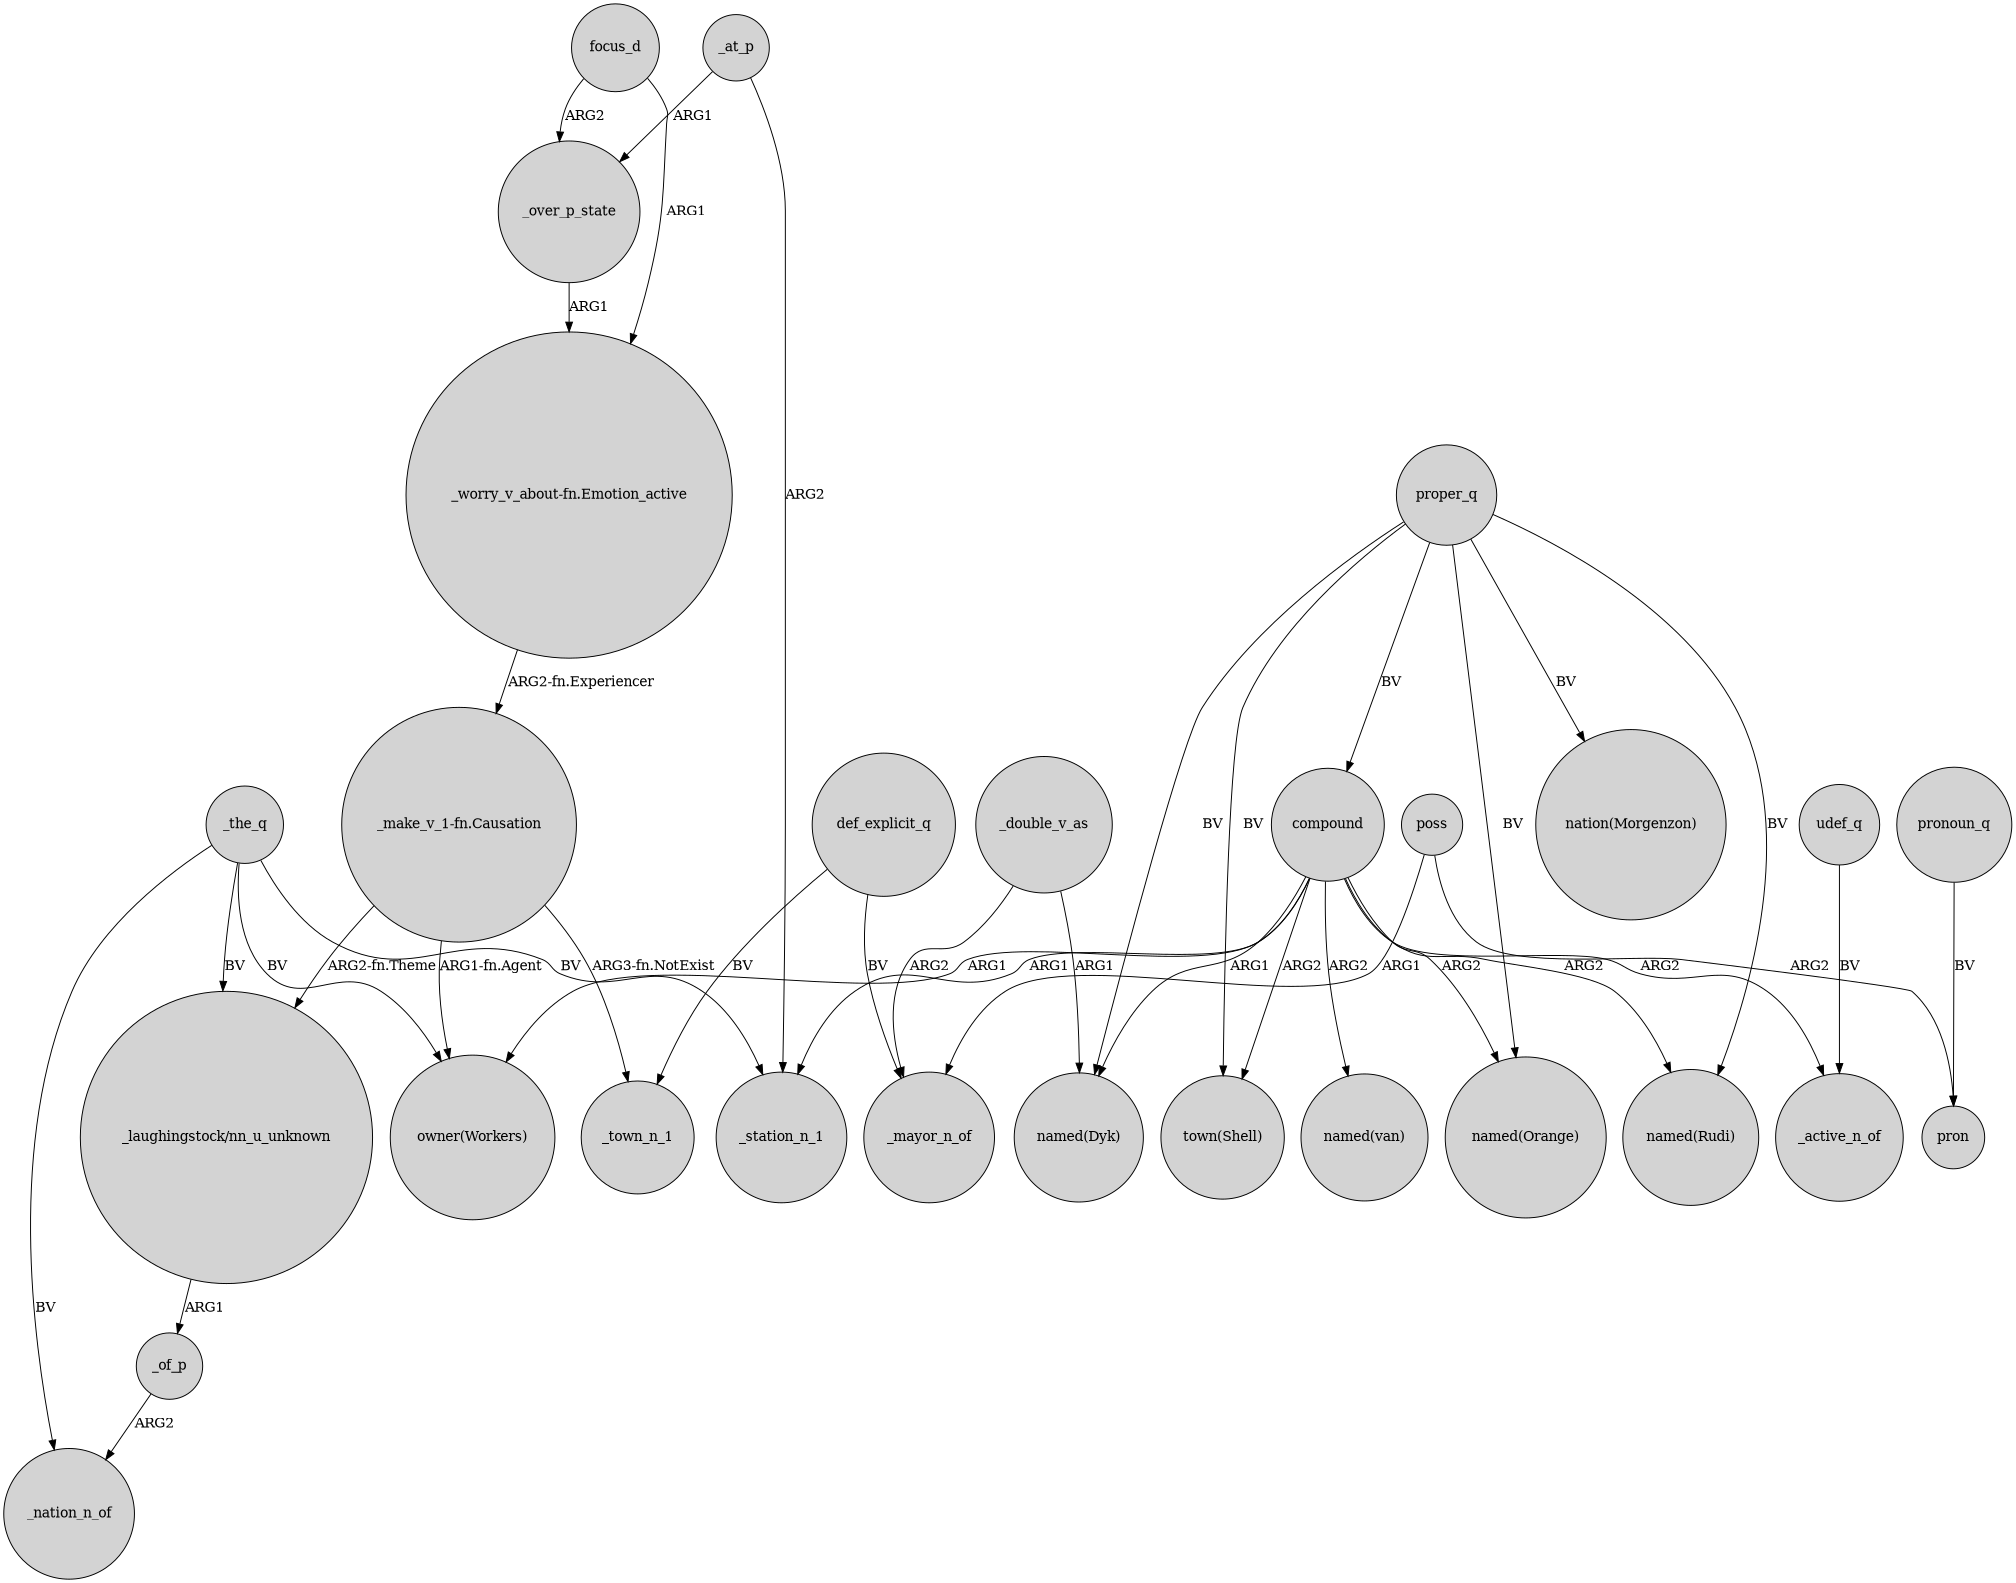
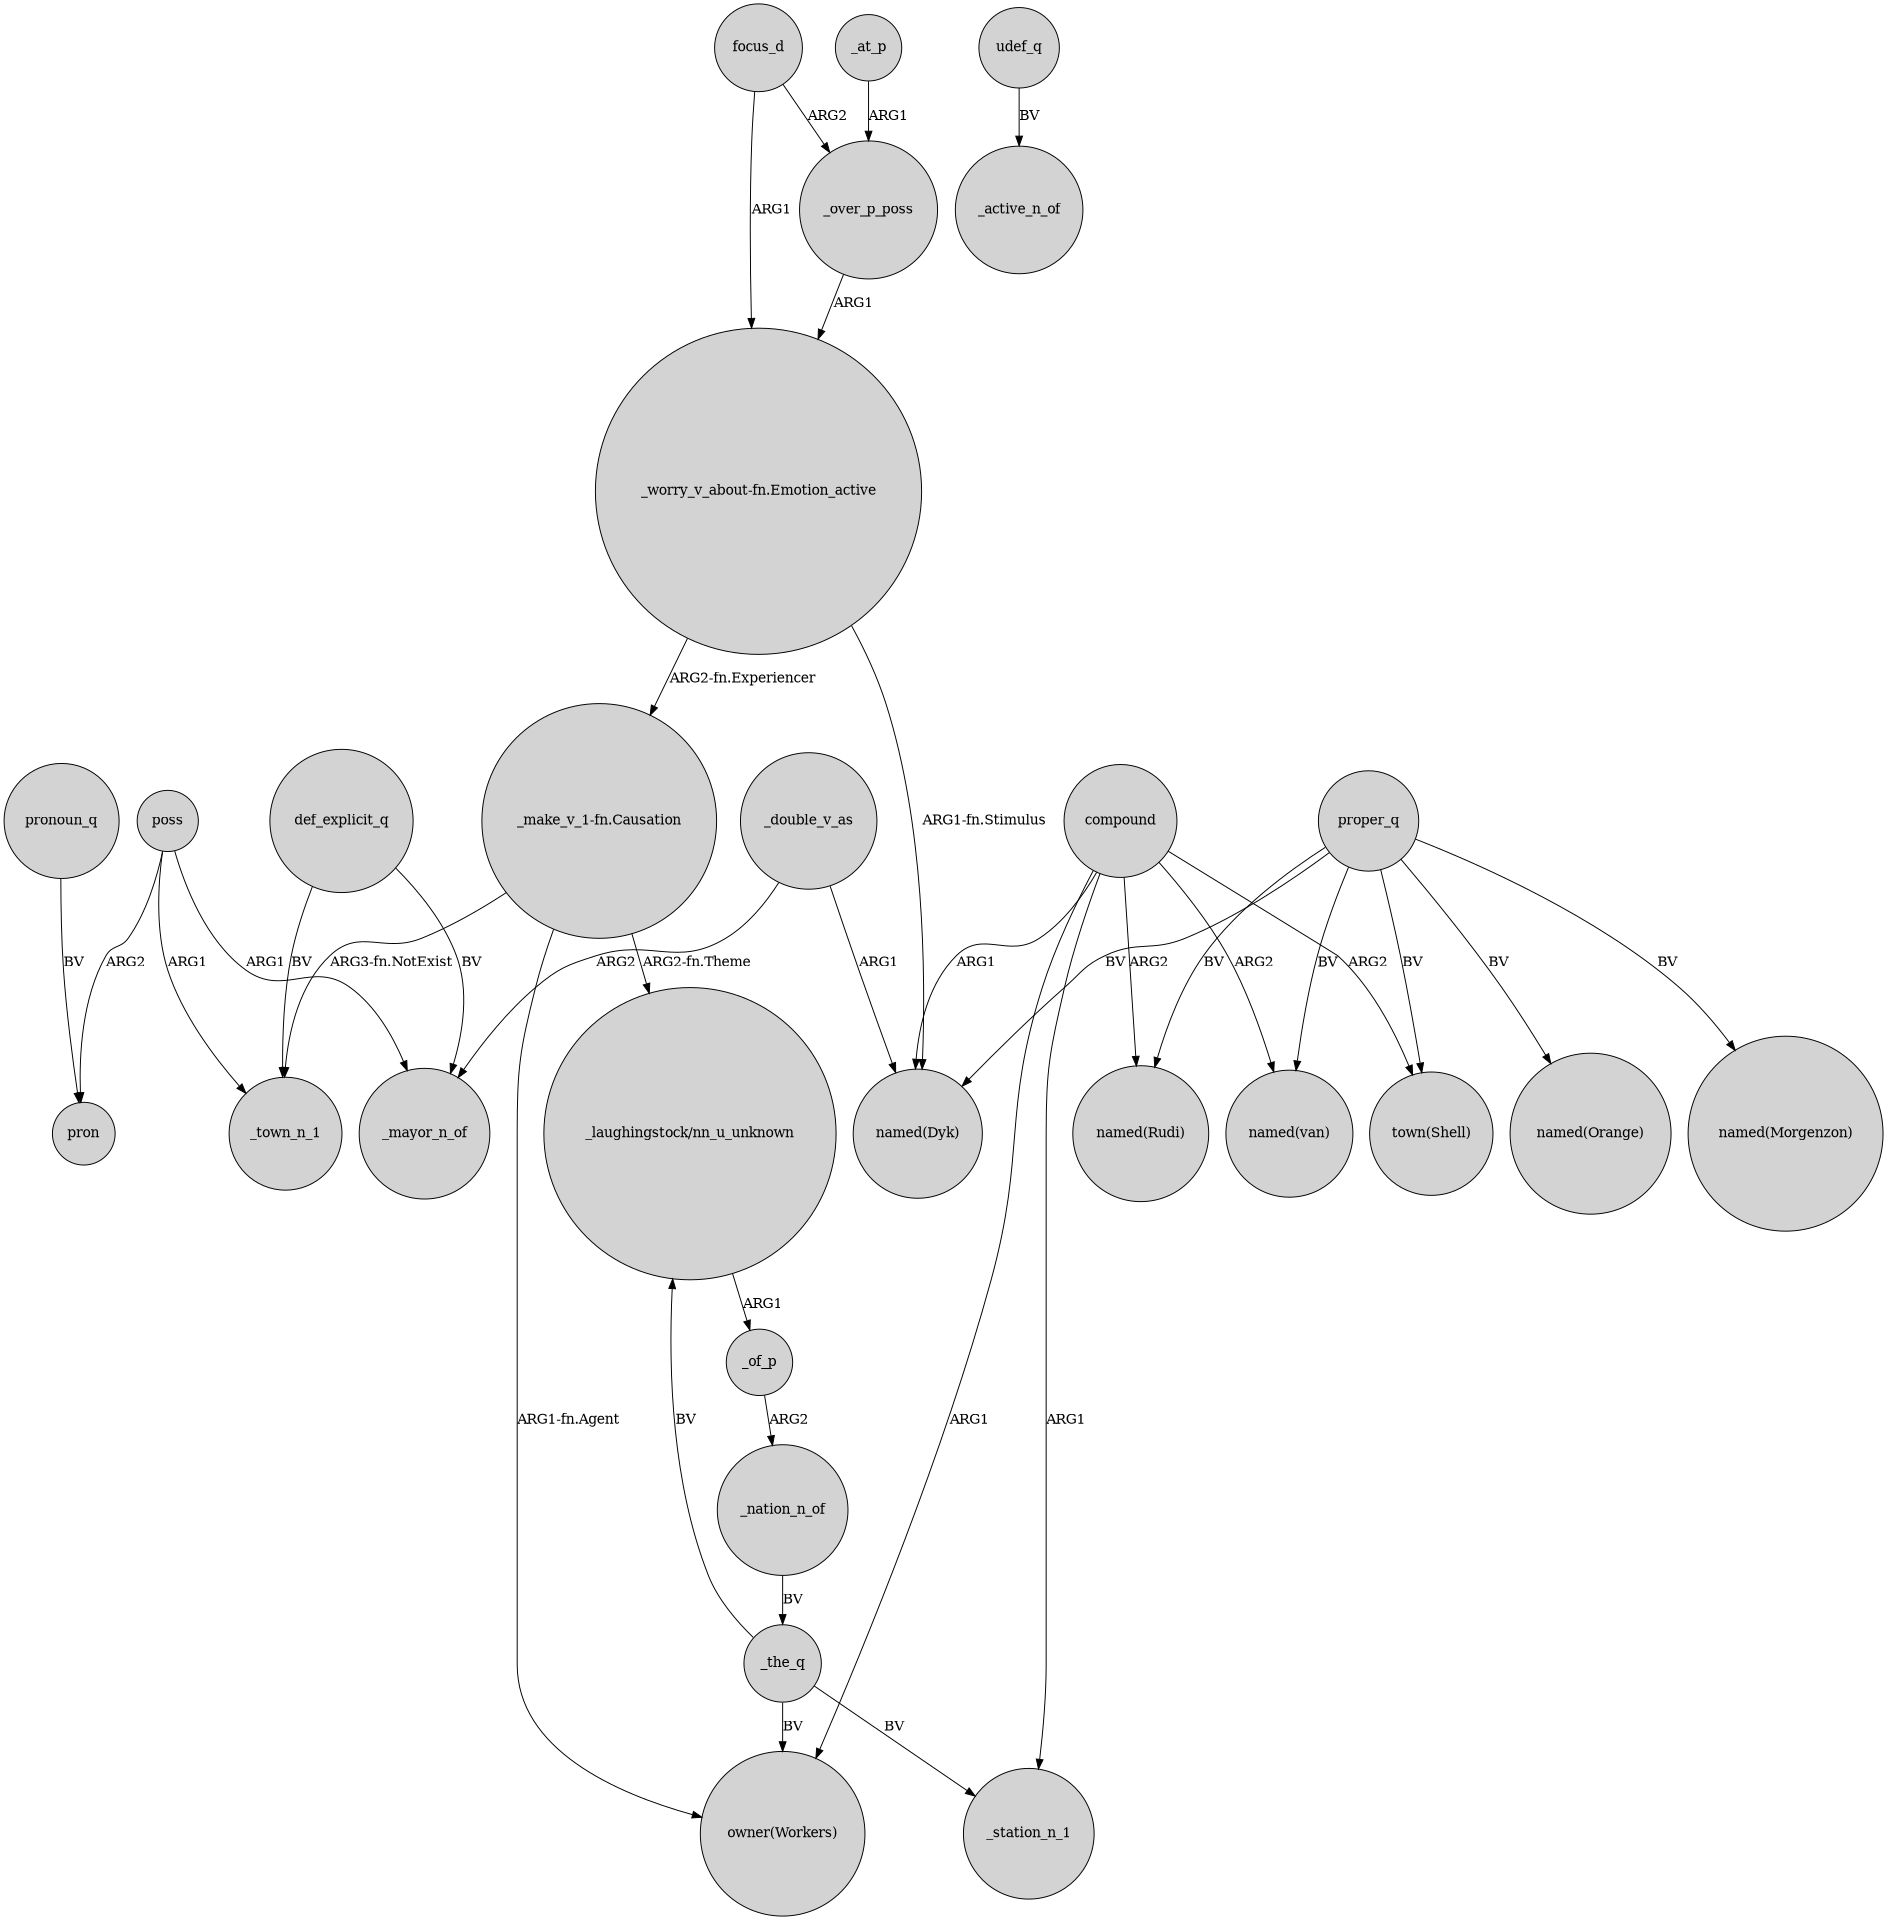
(569, 212) -> (869, 210)
(785, 567) -> none
(1390, 652) -> (1316, 962)
(1631, 825) -> (1786, 1134)
none -> (914, 838)
(1436, 965) -> none
(1628, 969) -> none
none -> (171, 978)
(39, 1112) -> (783, 1595)
